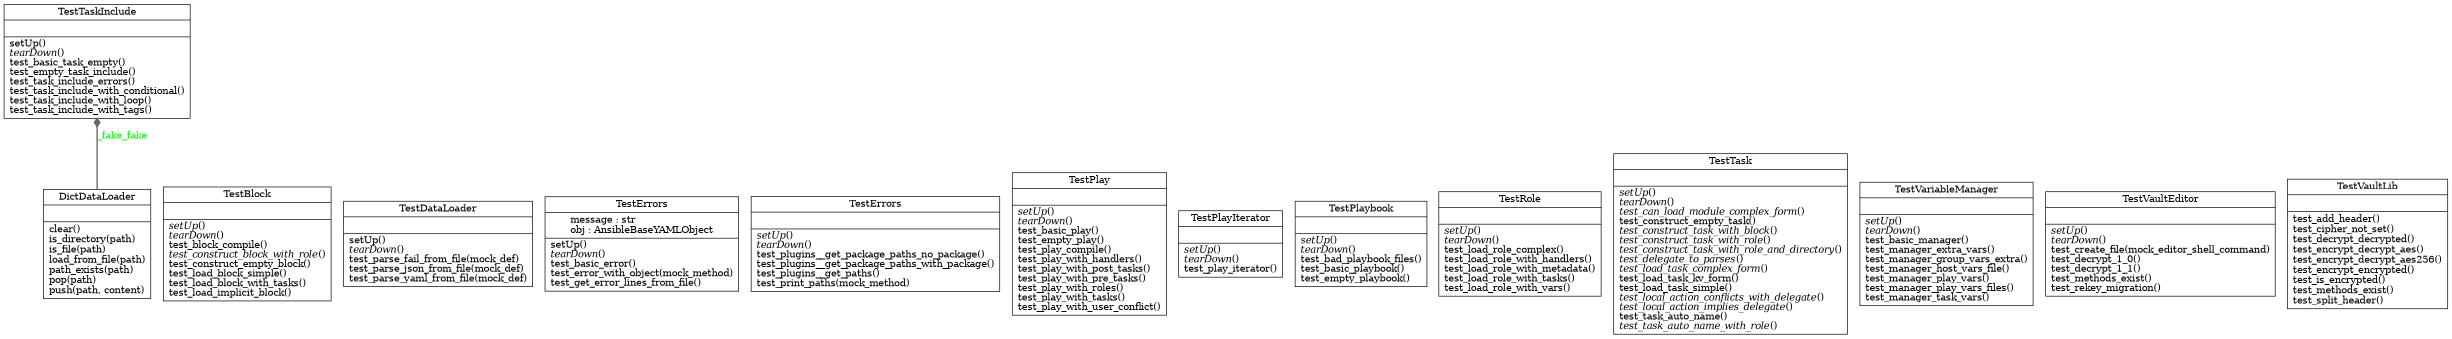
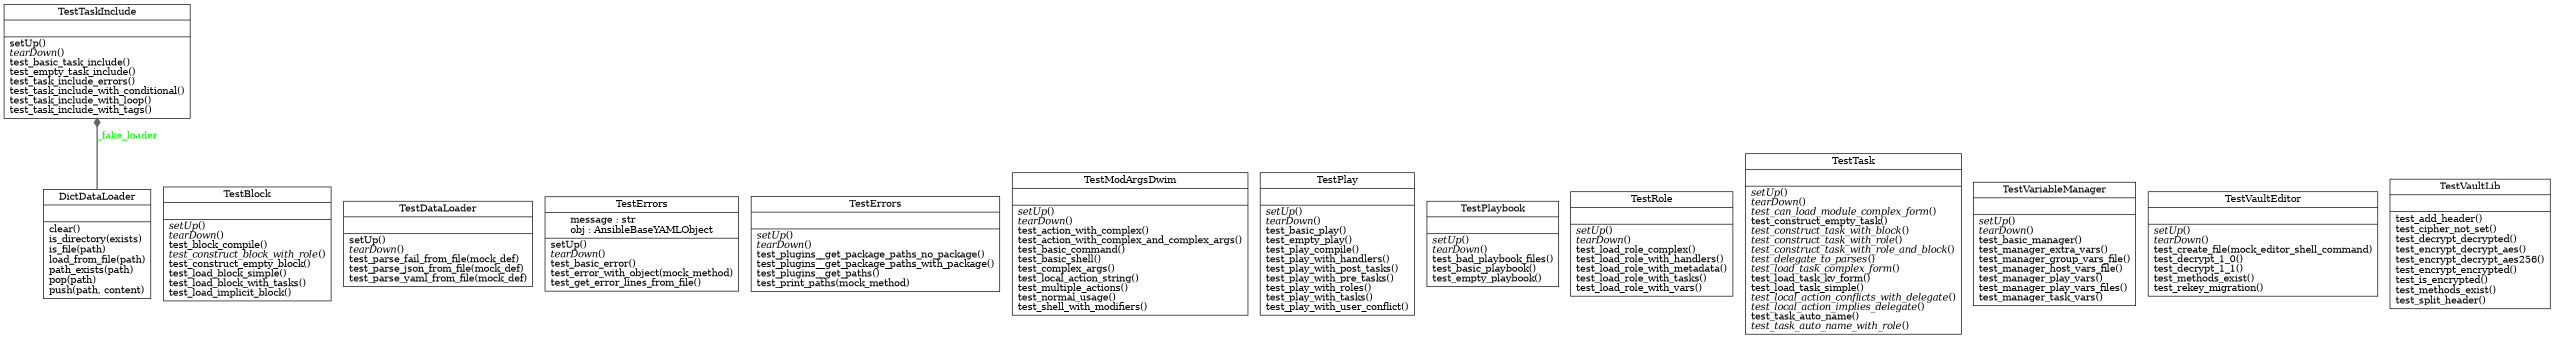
(68, 63) -> (70, 63)
(122, 136) -> (127, 136)
(92, 239) -> (95, 239)
none -> (1130, 244)
(1231, 244) -> none
(1727, 250) -> (1849, 250)
(1946, 260) -> (2054, 260)
